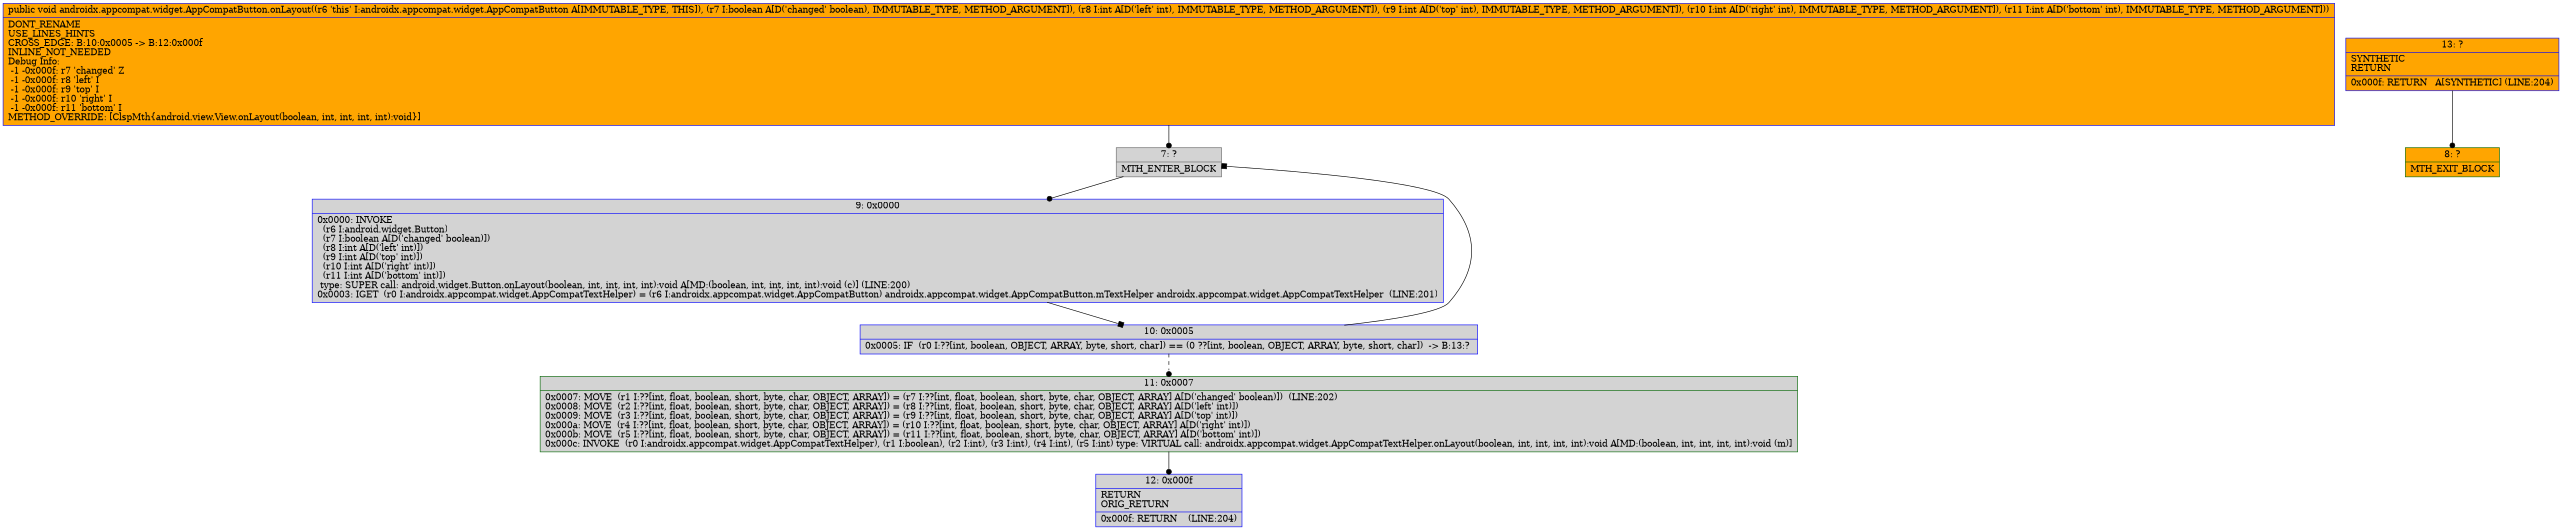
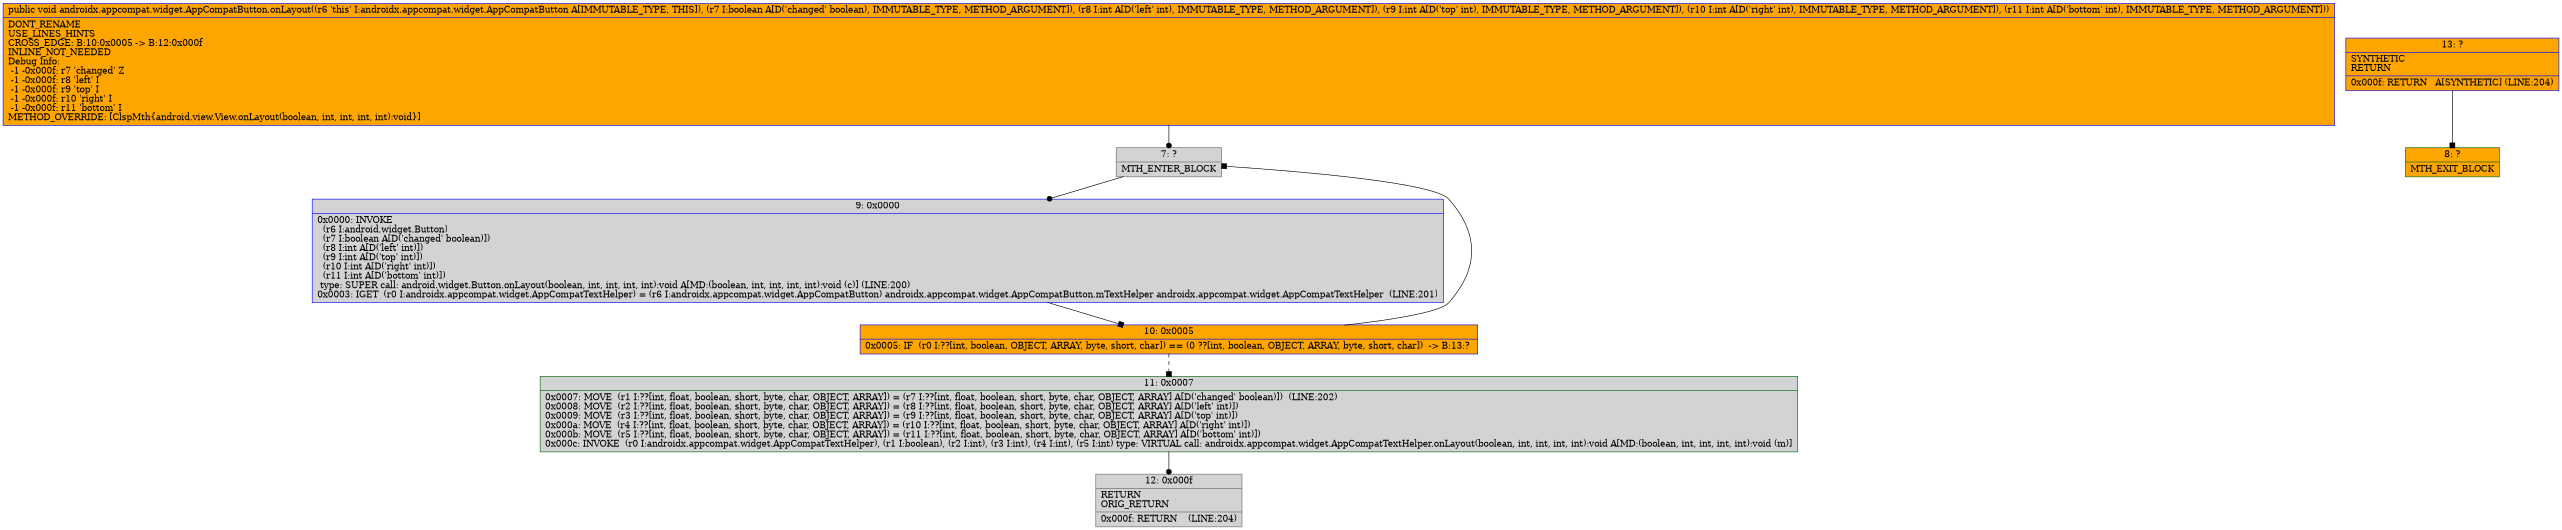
(2452, 117) -> (2452, 117)
(1169, 339) -> (1169, 339)
(1169, 362) -> (1169, 362)
(1169, 501) -> (1169, 501)
